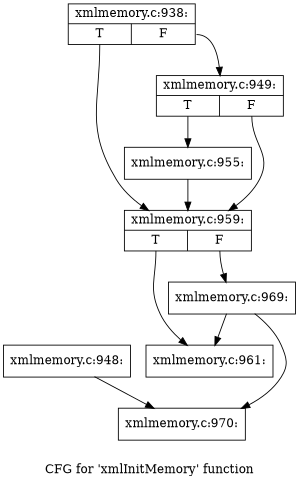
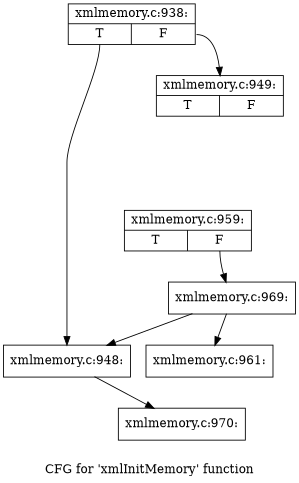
(98, 132) -> (67, 188)
(188, 163) -> none
(264, 165) -> none
(155, 299) -> none
(286, 362) -> (154, 328)
